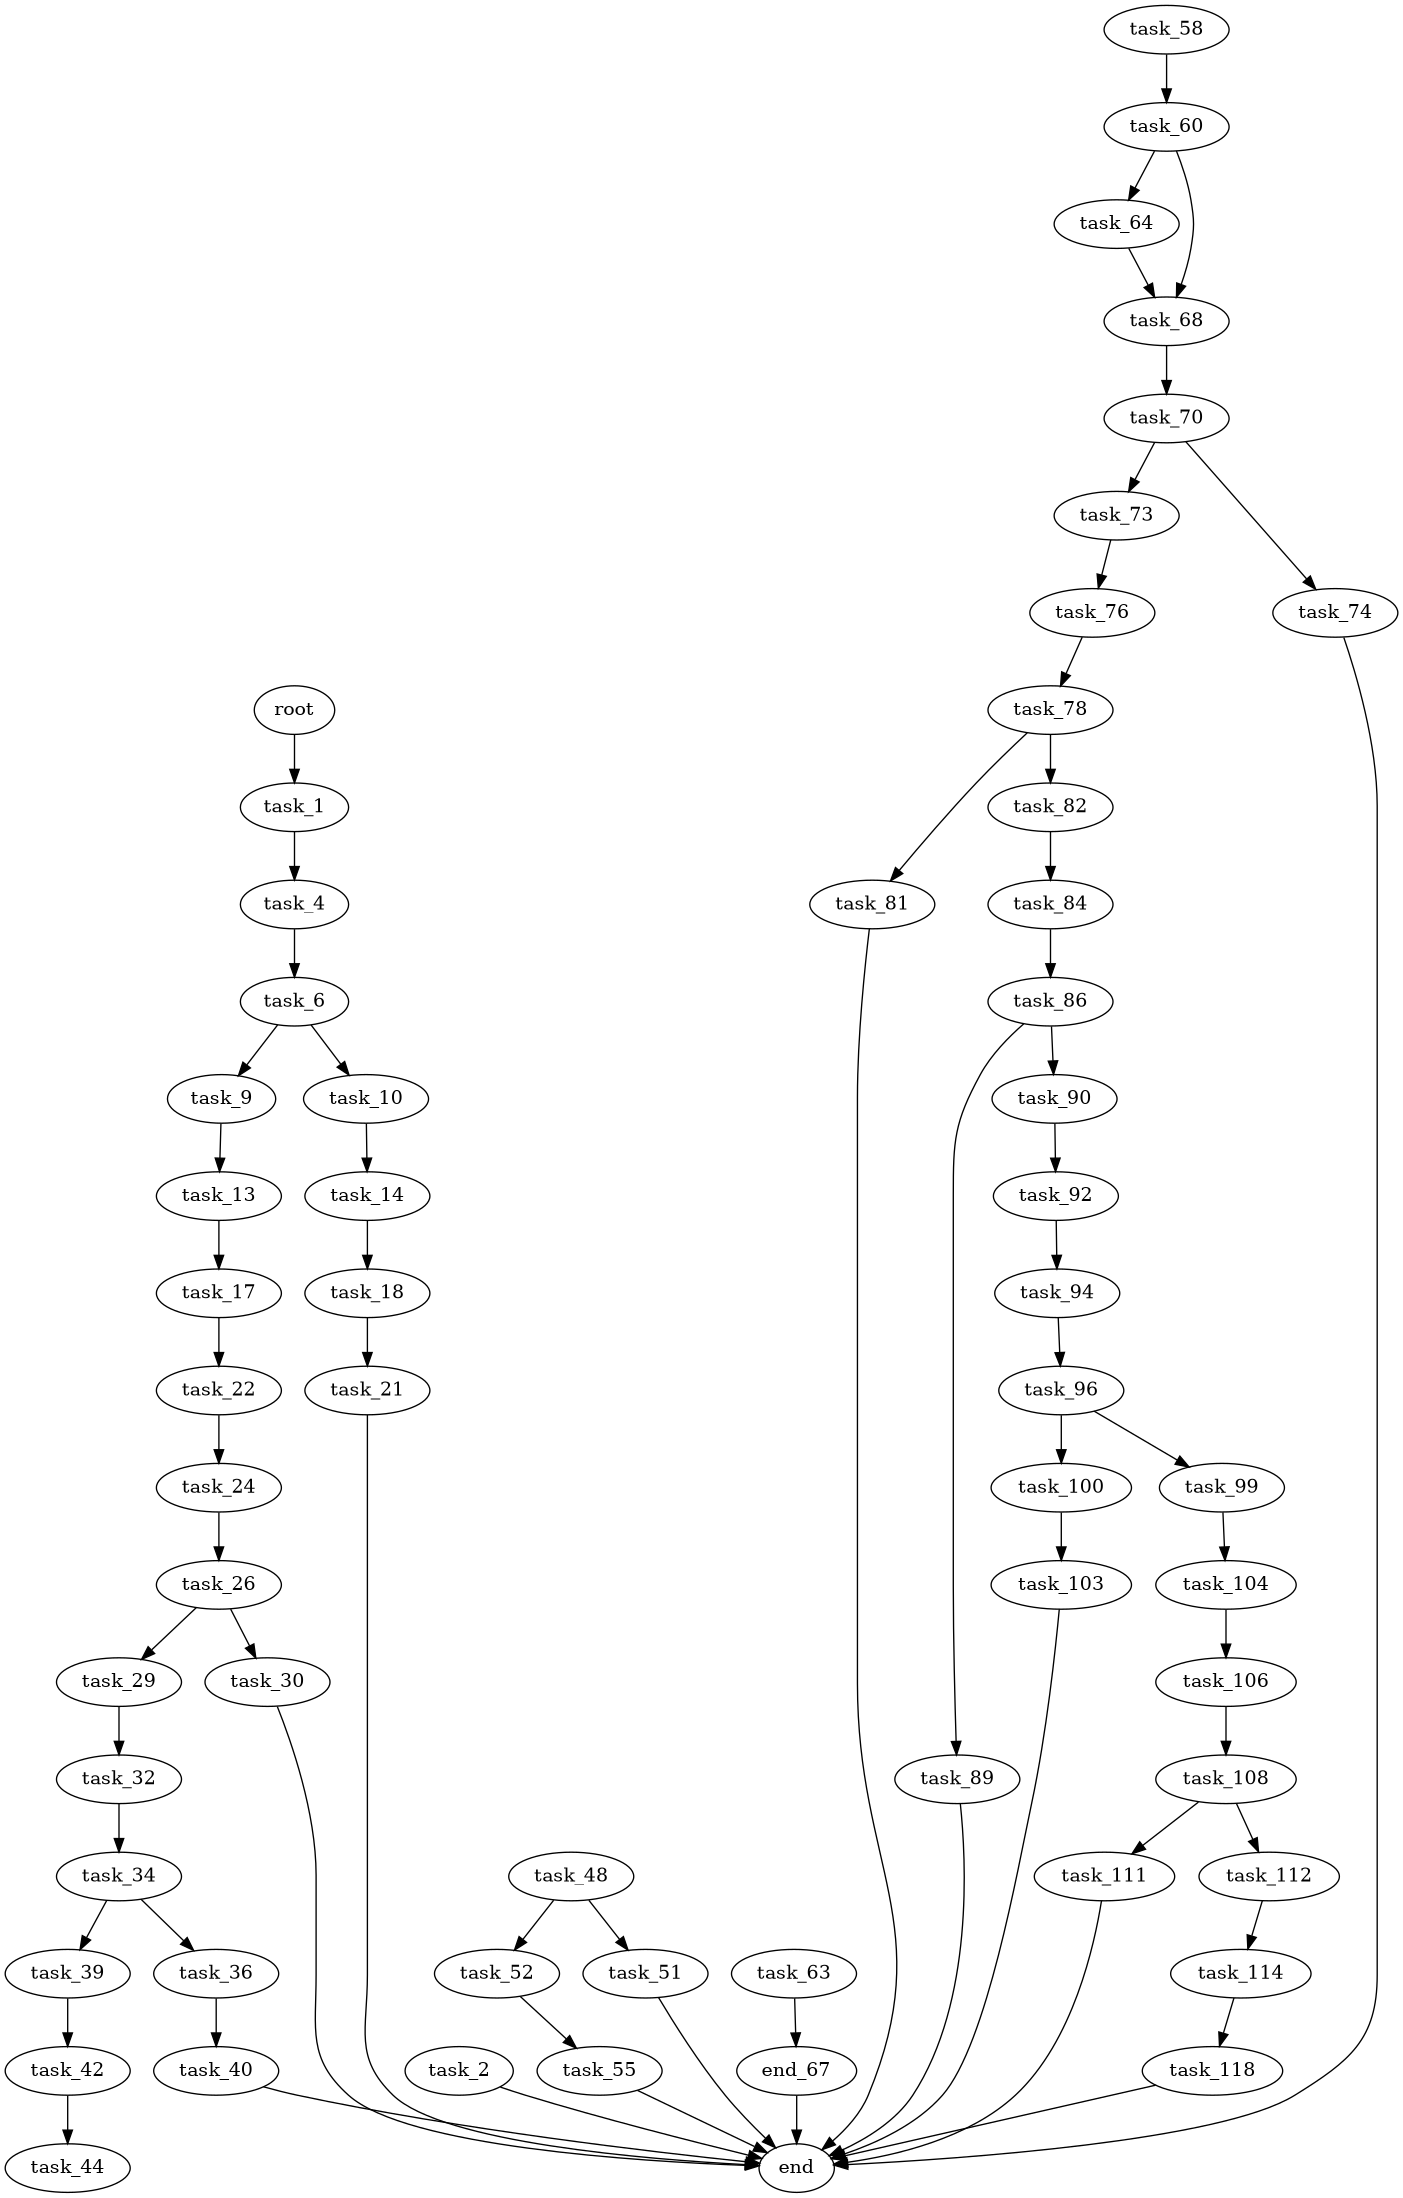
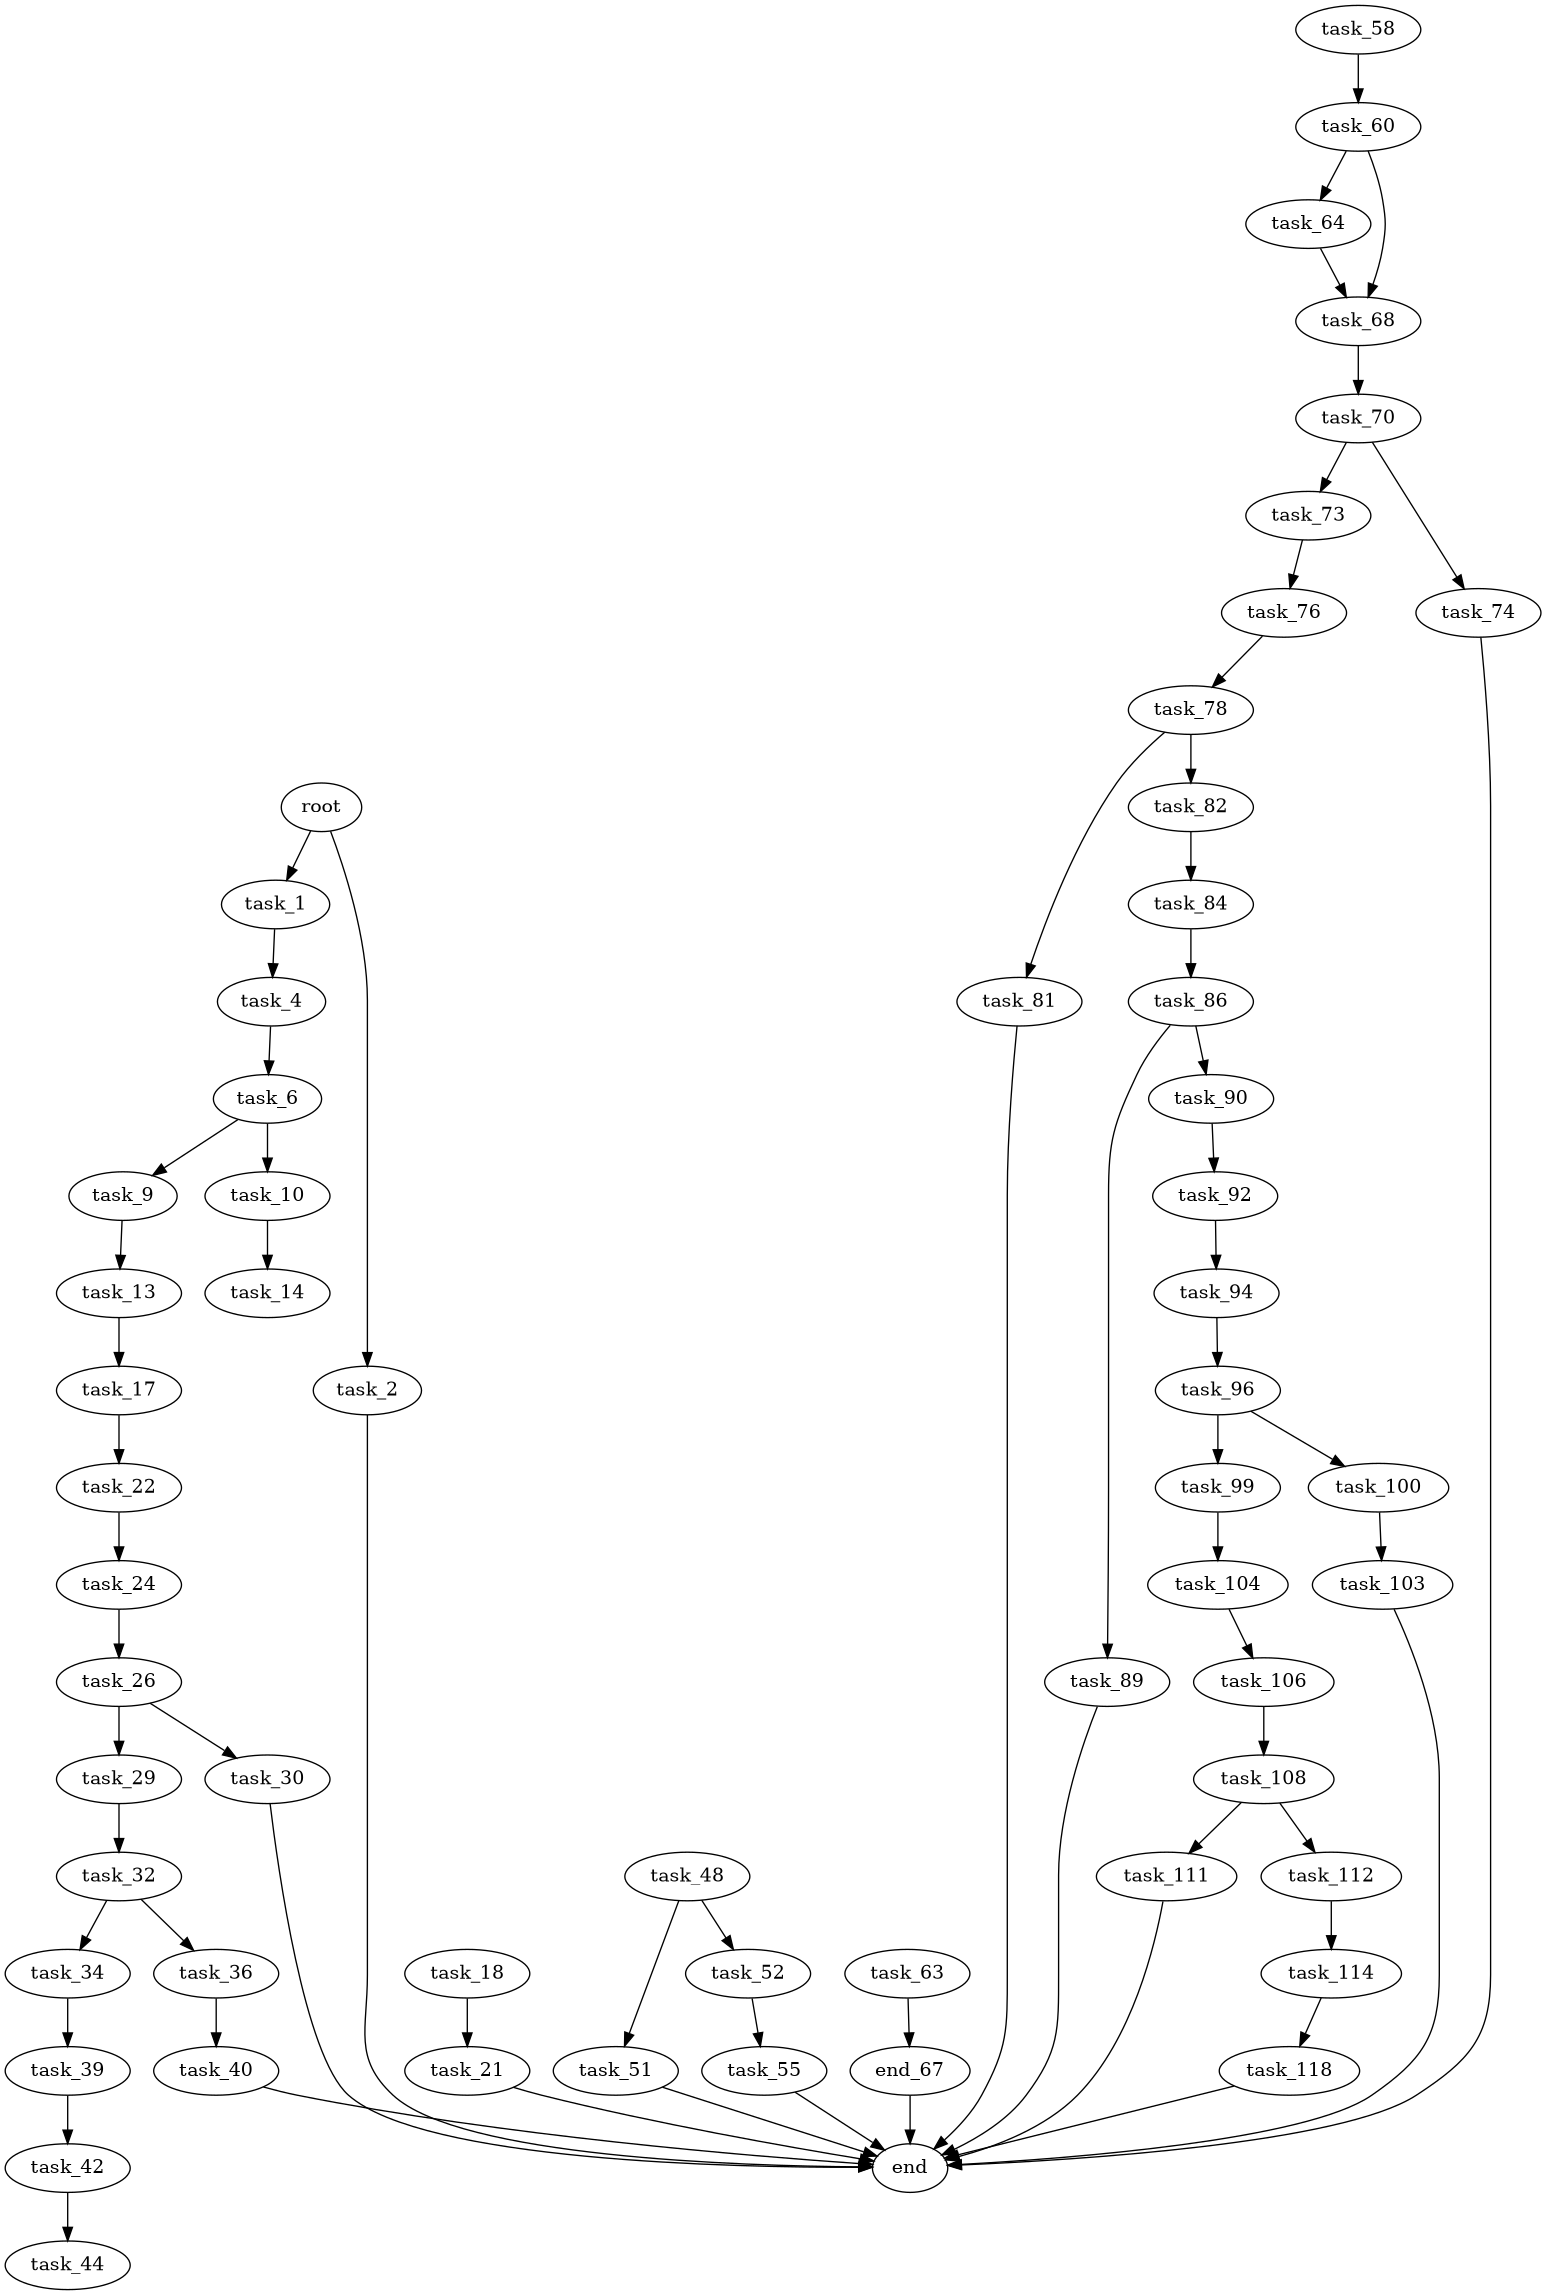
none -> (367, 1089)
(367, 1238) -> none
(162, 1920) -> (162, 1920)
